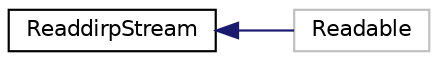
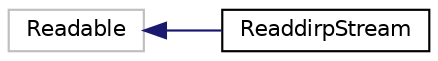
(266, 31) -> (194, 31)
